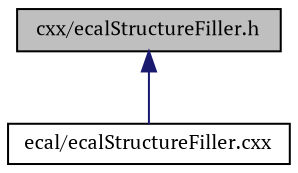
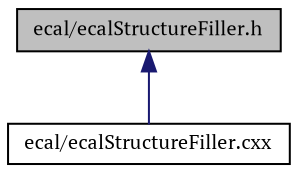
(149, 30) -> (149, 30)
